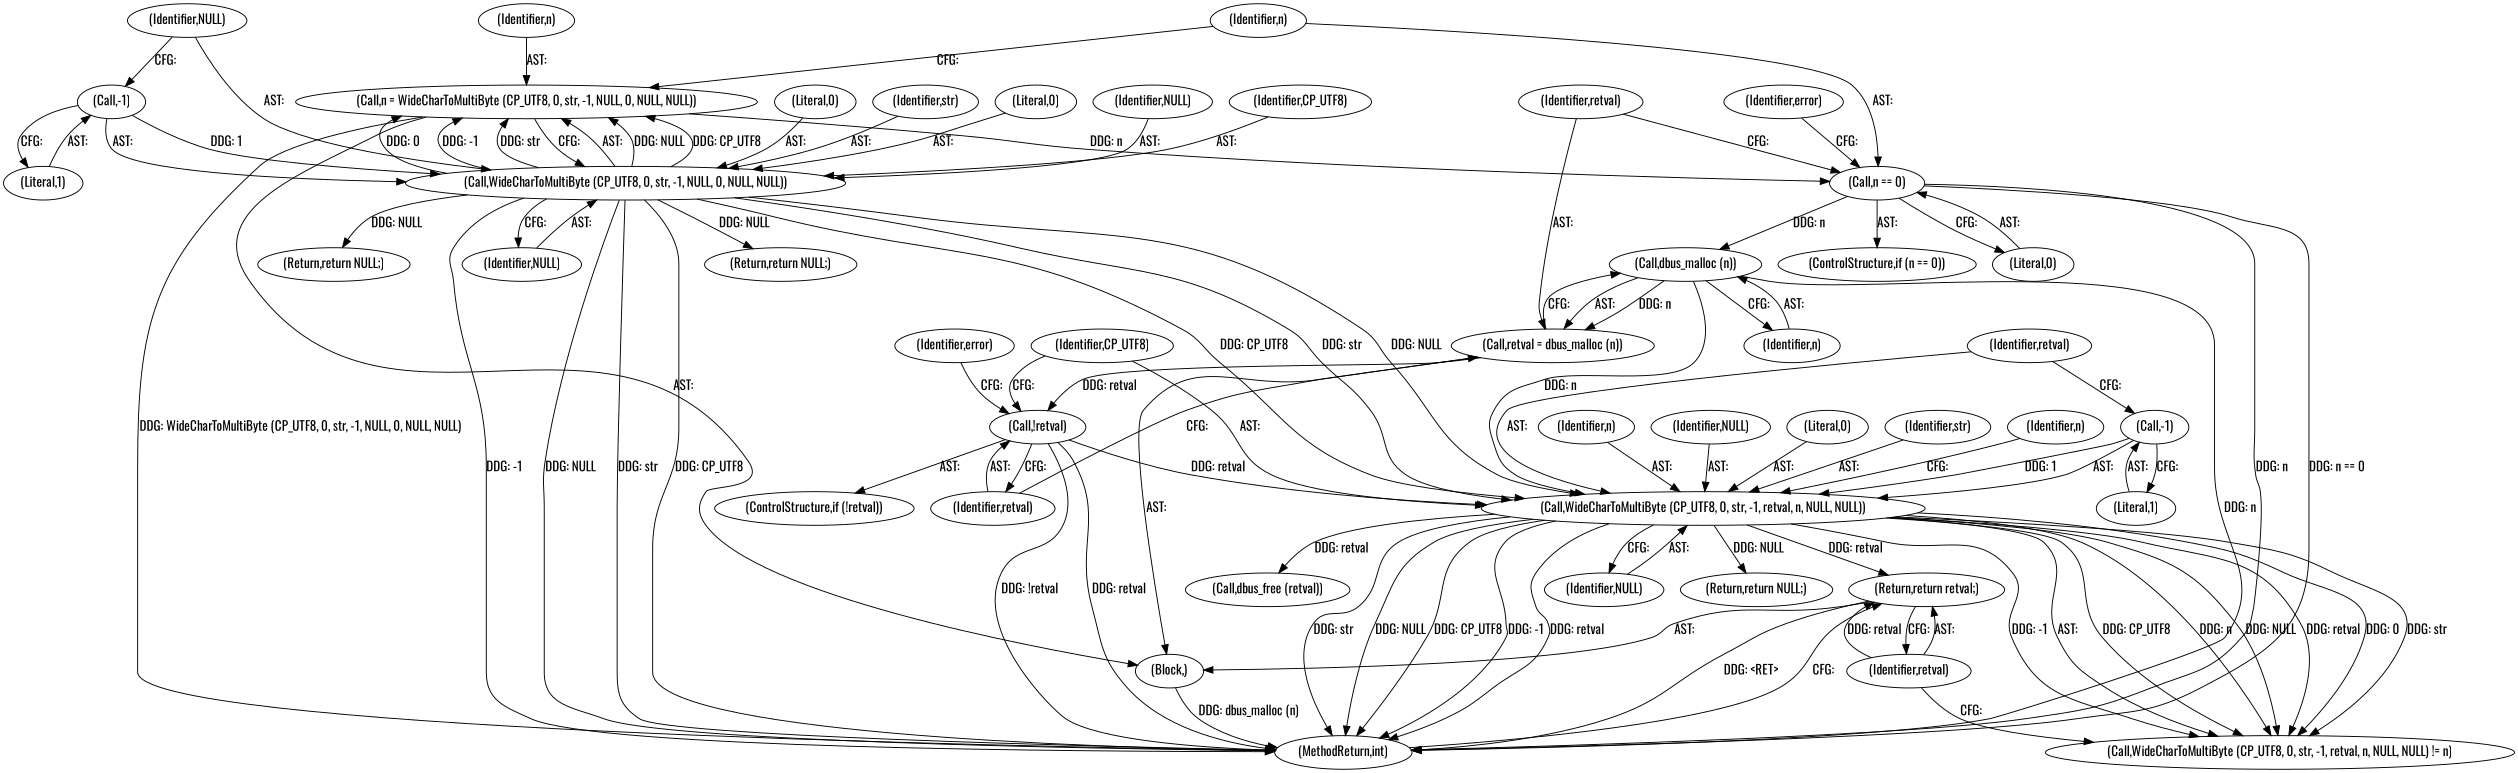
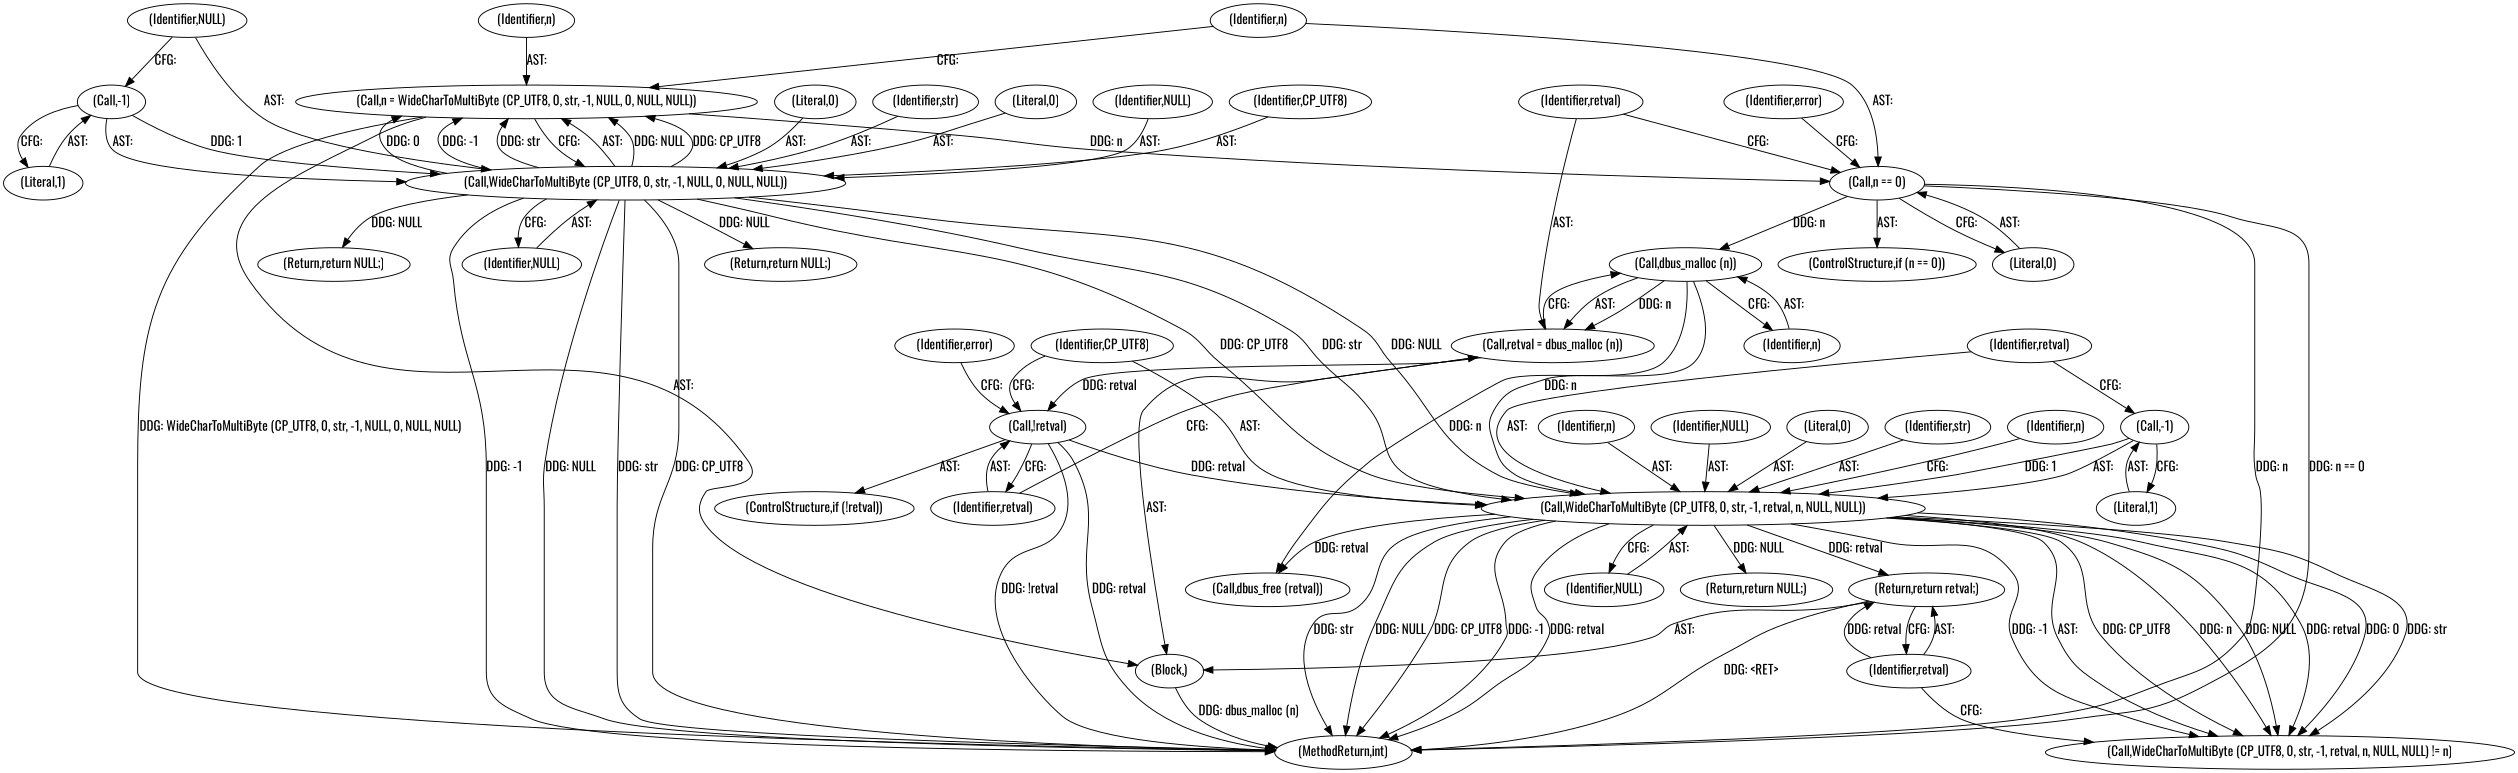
(2216, 642) -> (1484, 390)
(1659, 721) -> none
